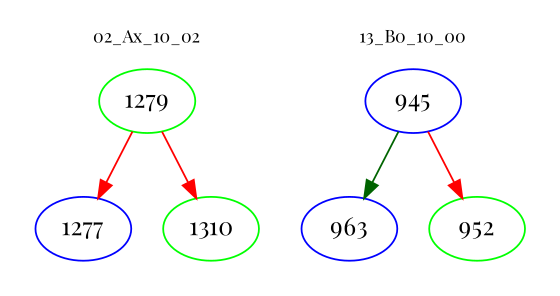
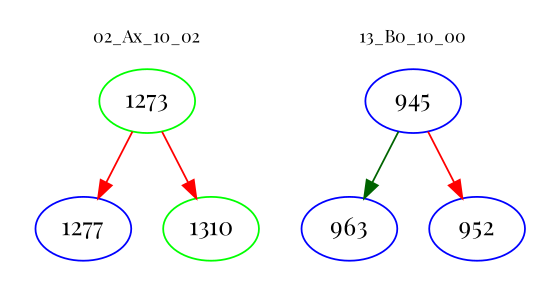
(147, 101) -> (147, 101)
(477, 229) -> (477, 229)
